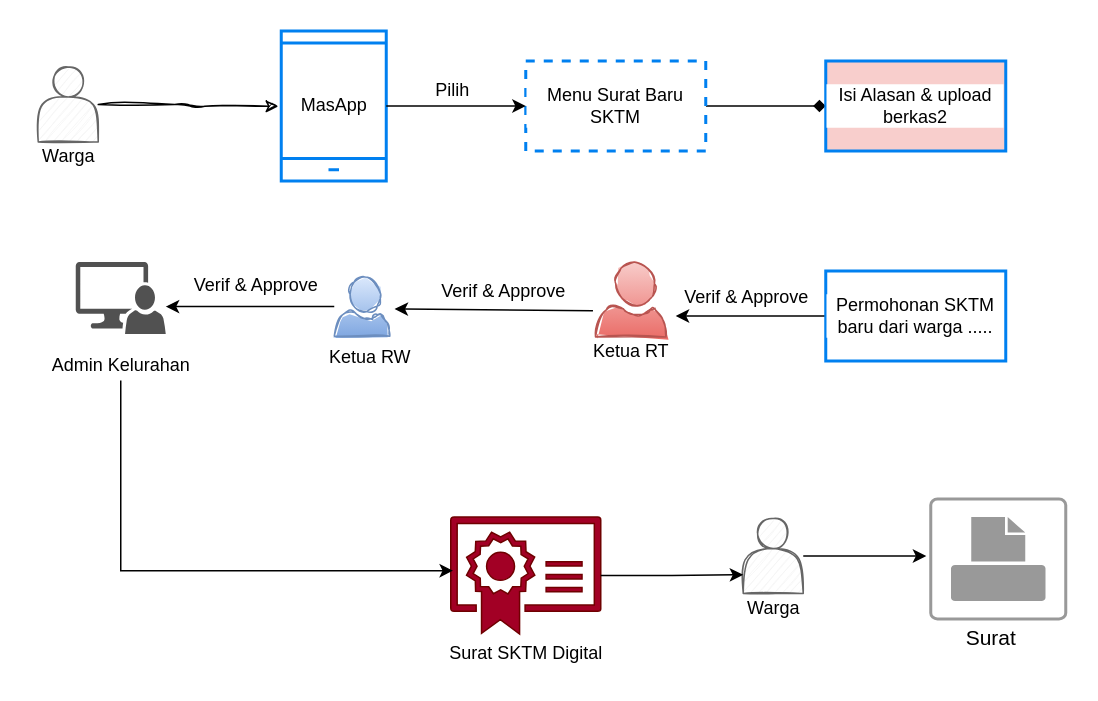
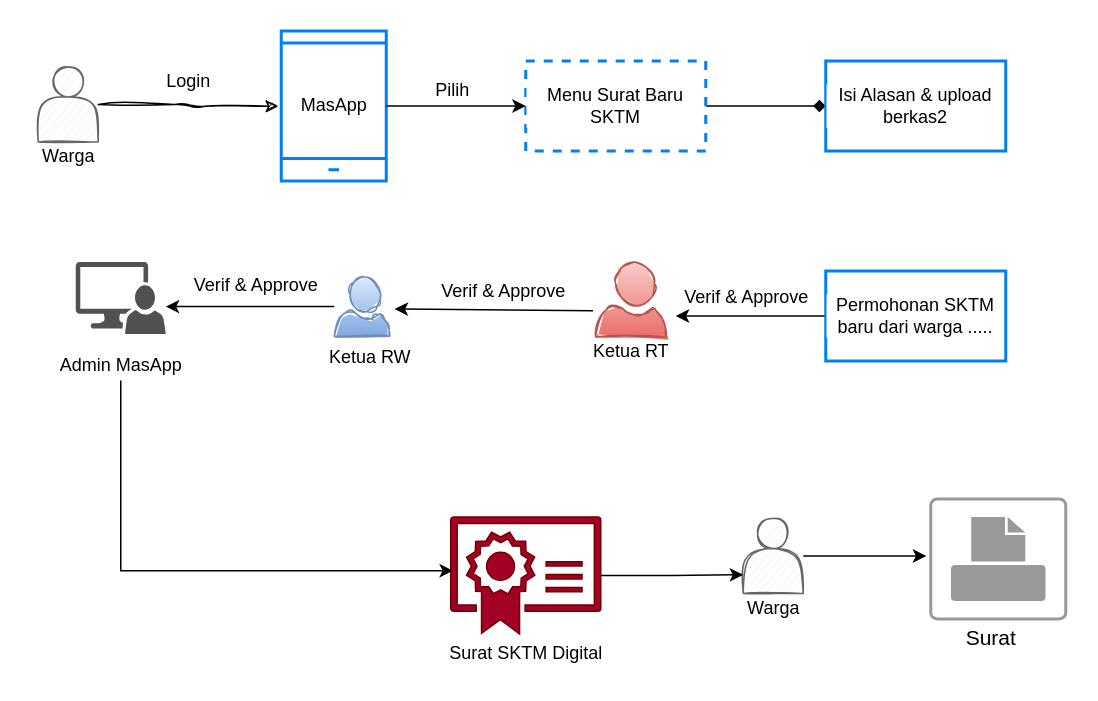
none -> (188, 82)
(916, 106) -> (916, 106)
(122, 365) -> (122, 365)
